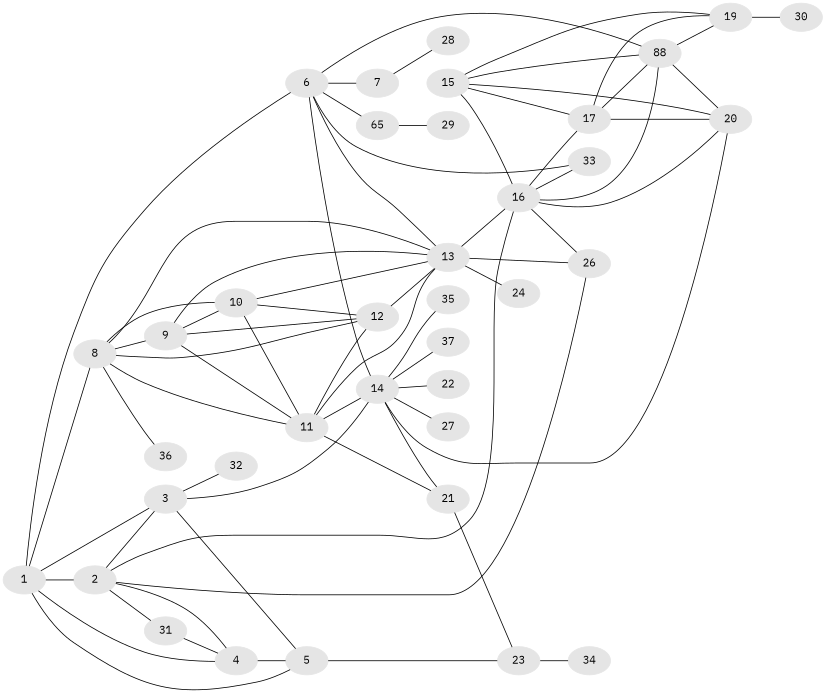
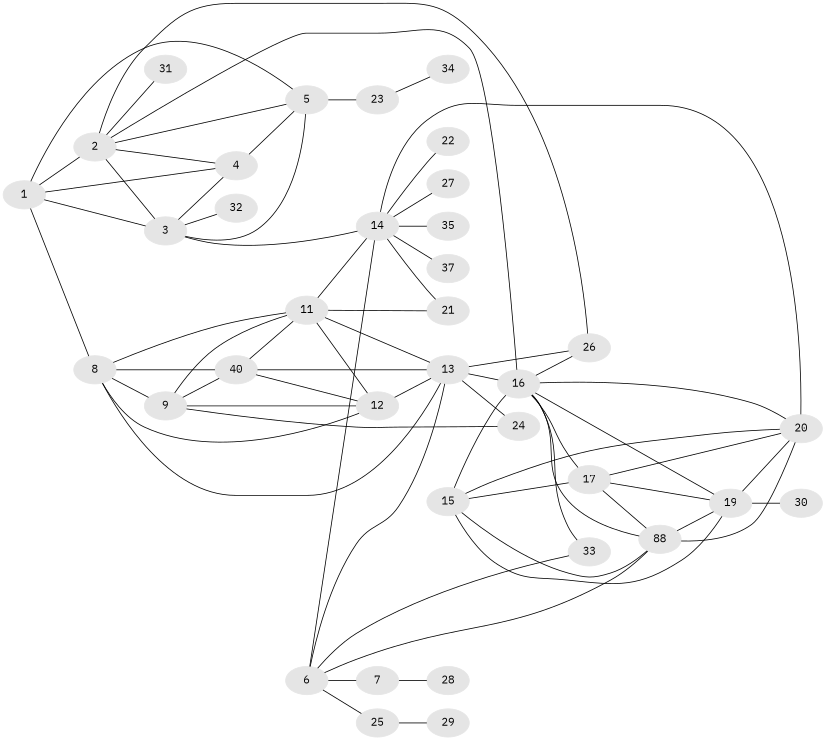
none -> (201, 123)
(377, 126) -> (377, 723)
(290, 258) -> (357, 427)
(91, 290) -> none
(236, 303) -> (236, 370)
none -> (616, 439)
(166, 457) -> none
none -> (766, 466)
(485, 583) -> none
(201, 646) -> (201, 198)
